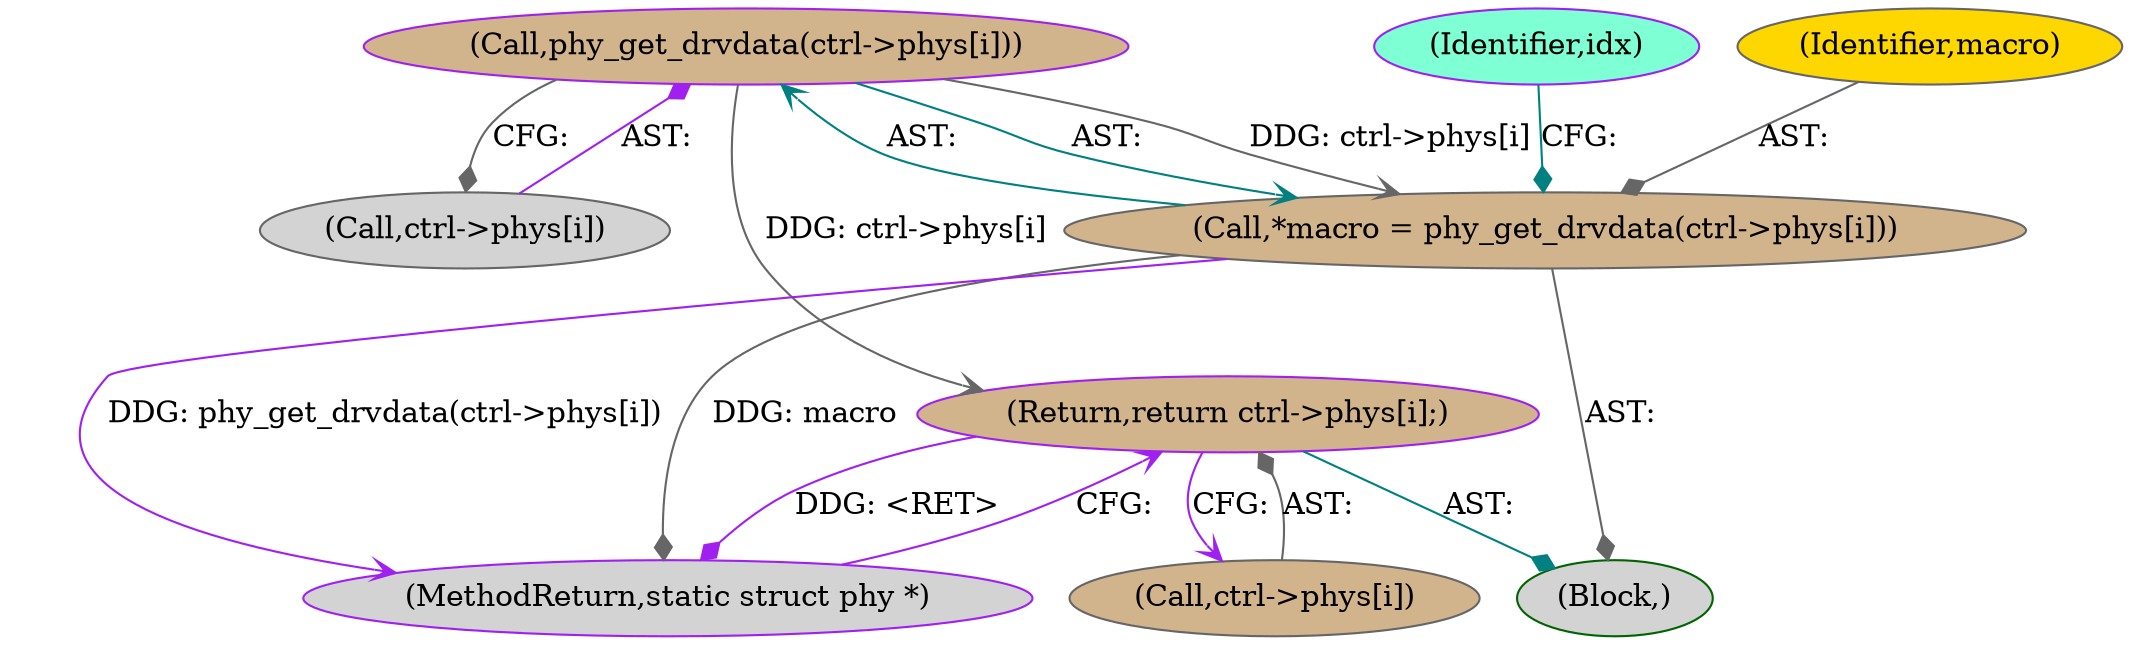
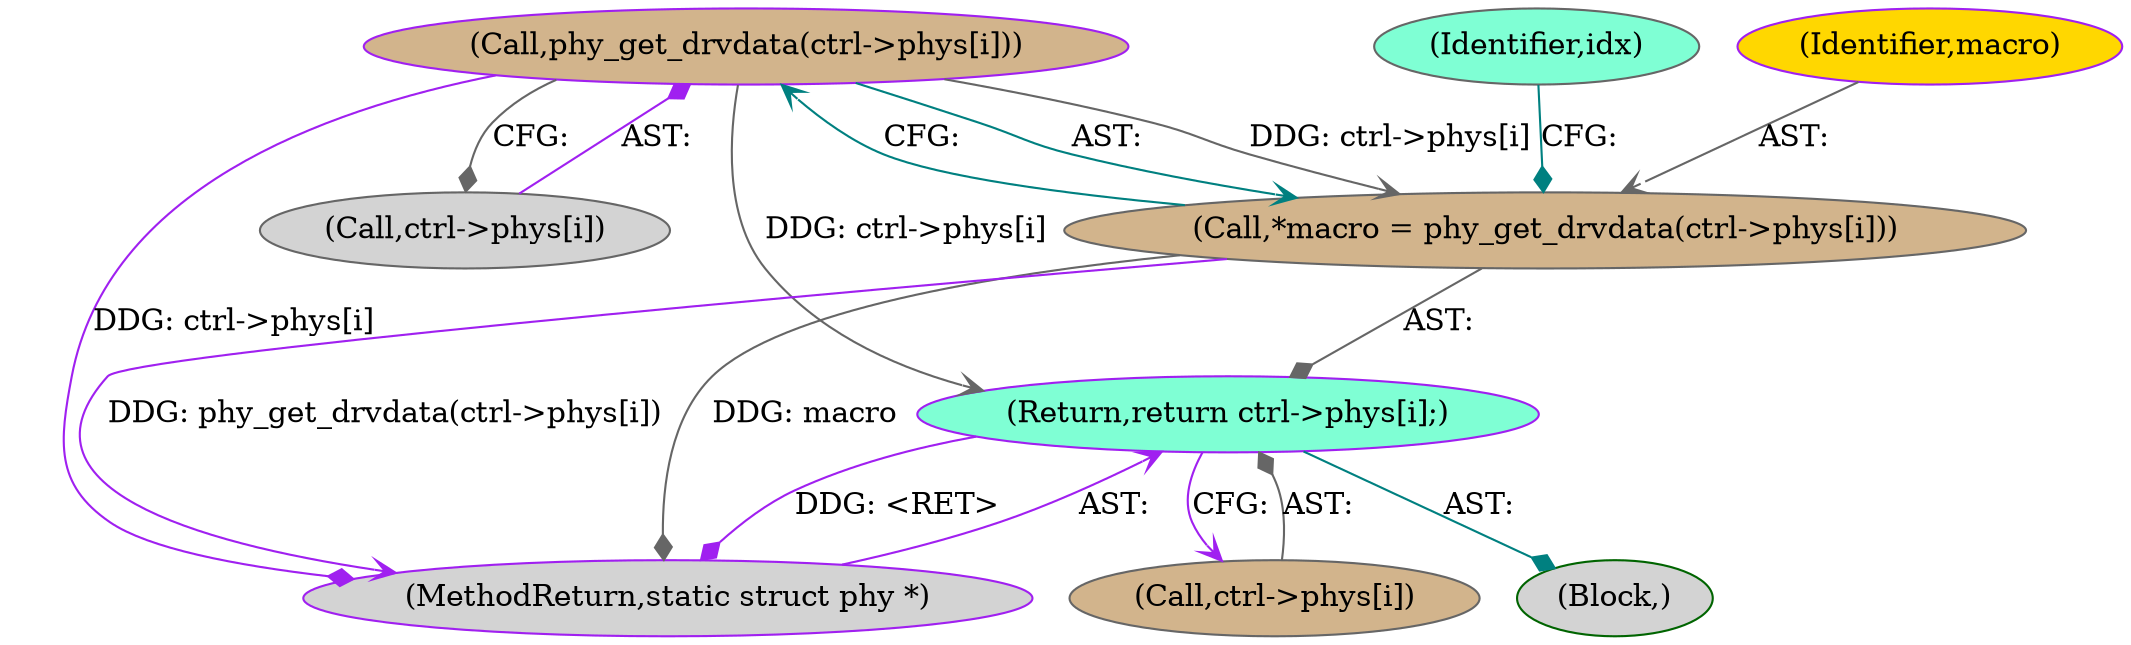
(1537, 47) -> (1537, 47)
(1930, 47) -> (1930, 47)
(1752, 132) -> (1752, 132)
(927, 138) -> (927, 138)
none -> (100, 301)
(1578, 402) -> (1397, 316)
(1228, 414) -> (1228, 414)
(1119, 506) -> (1119, 506)
